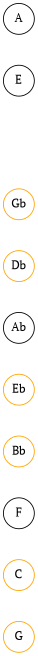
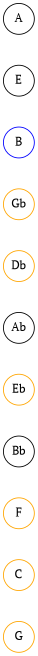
none -> (19, 142)
(19, 451) -> (19, 451)
(19, 513) -> (19, 513)
